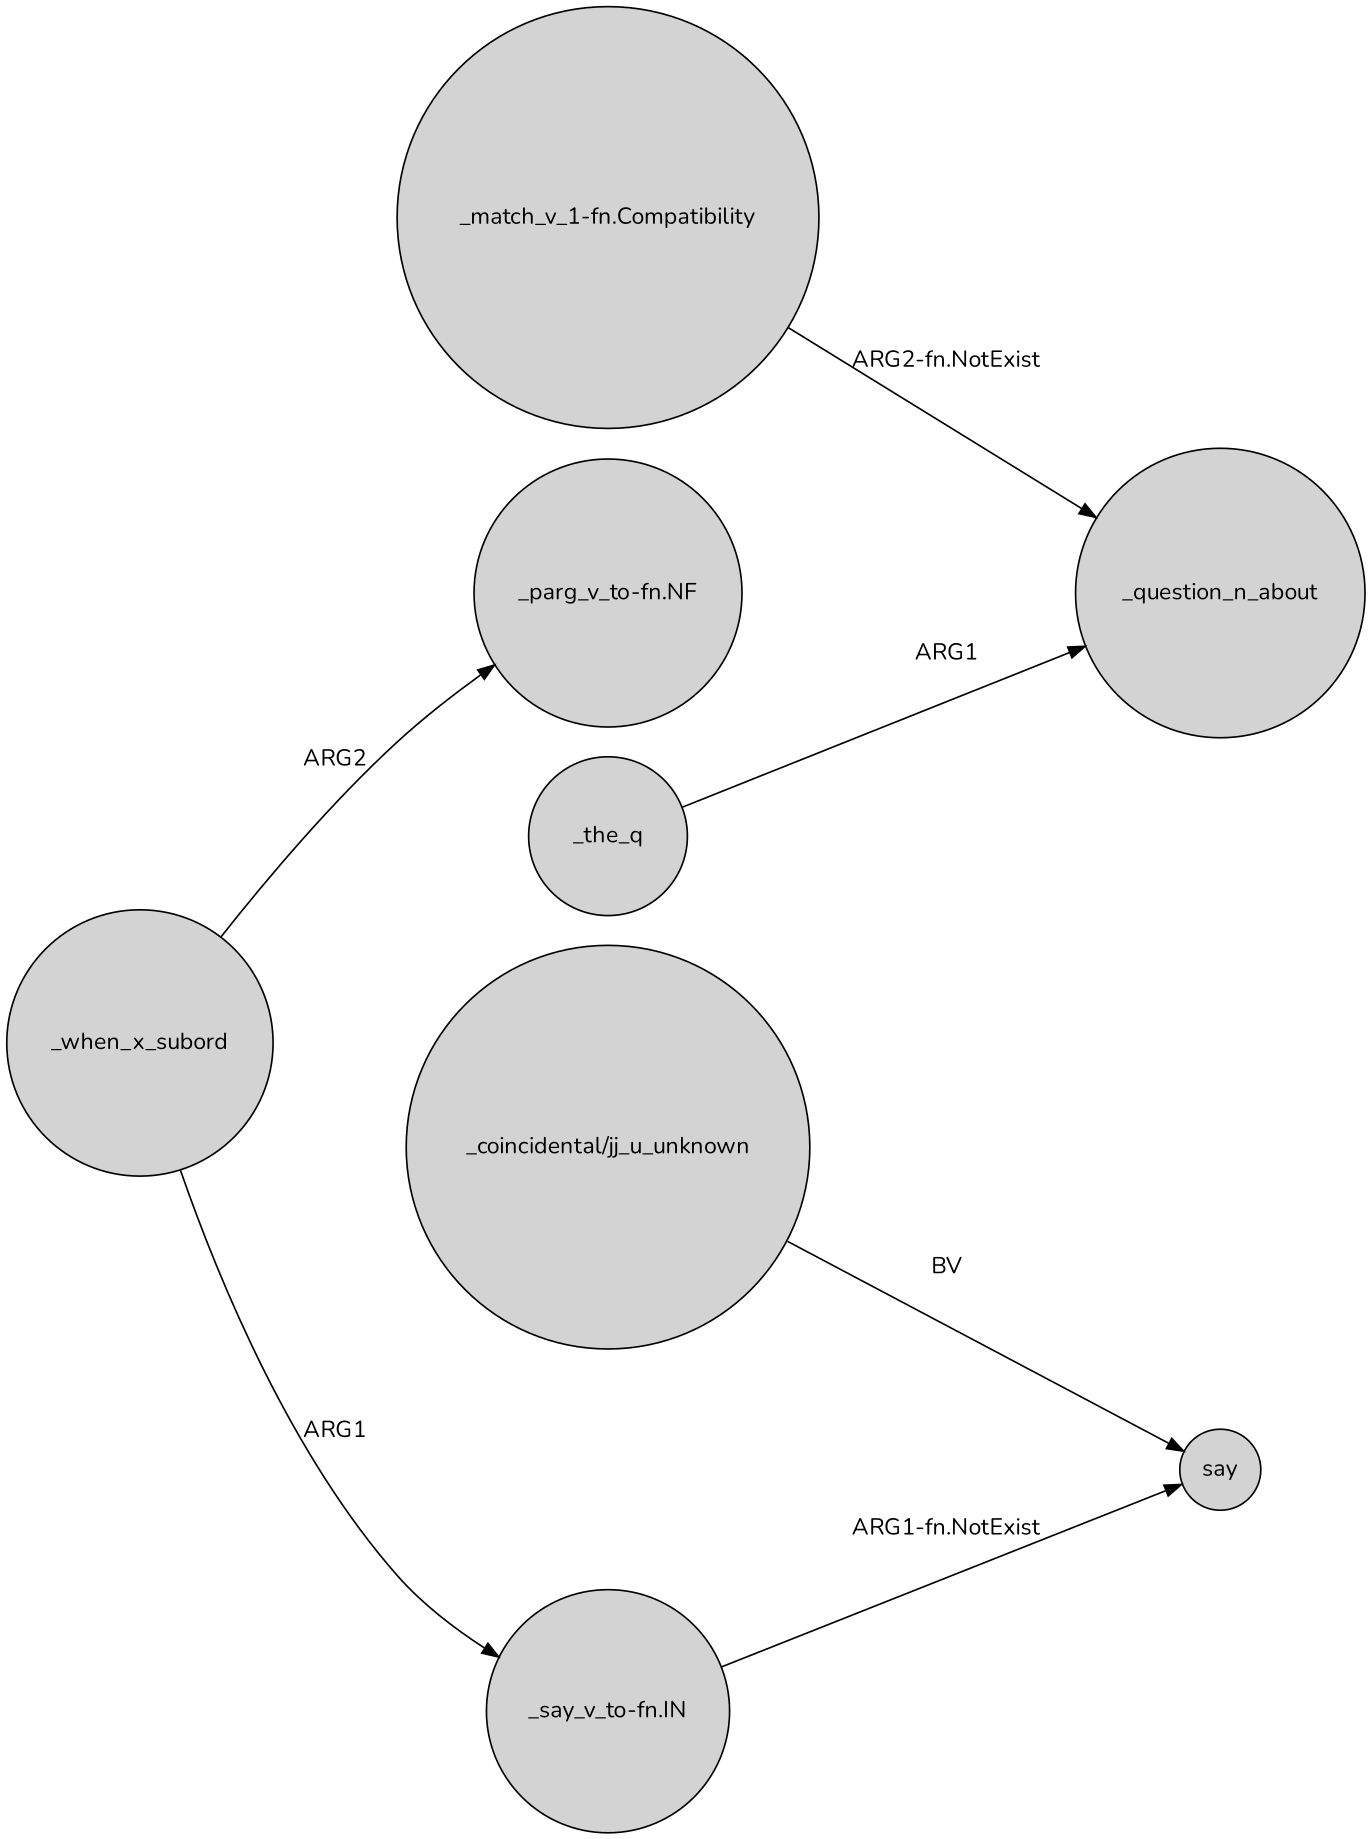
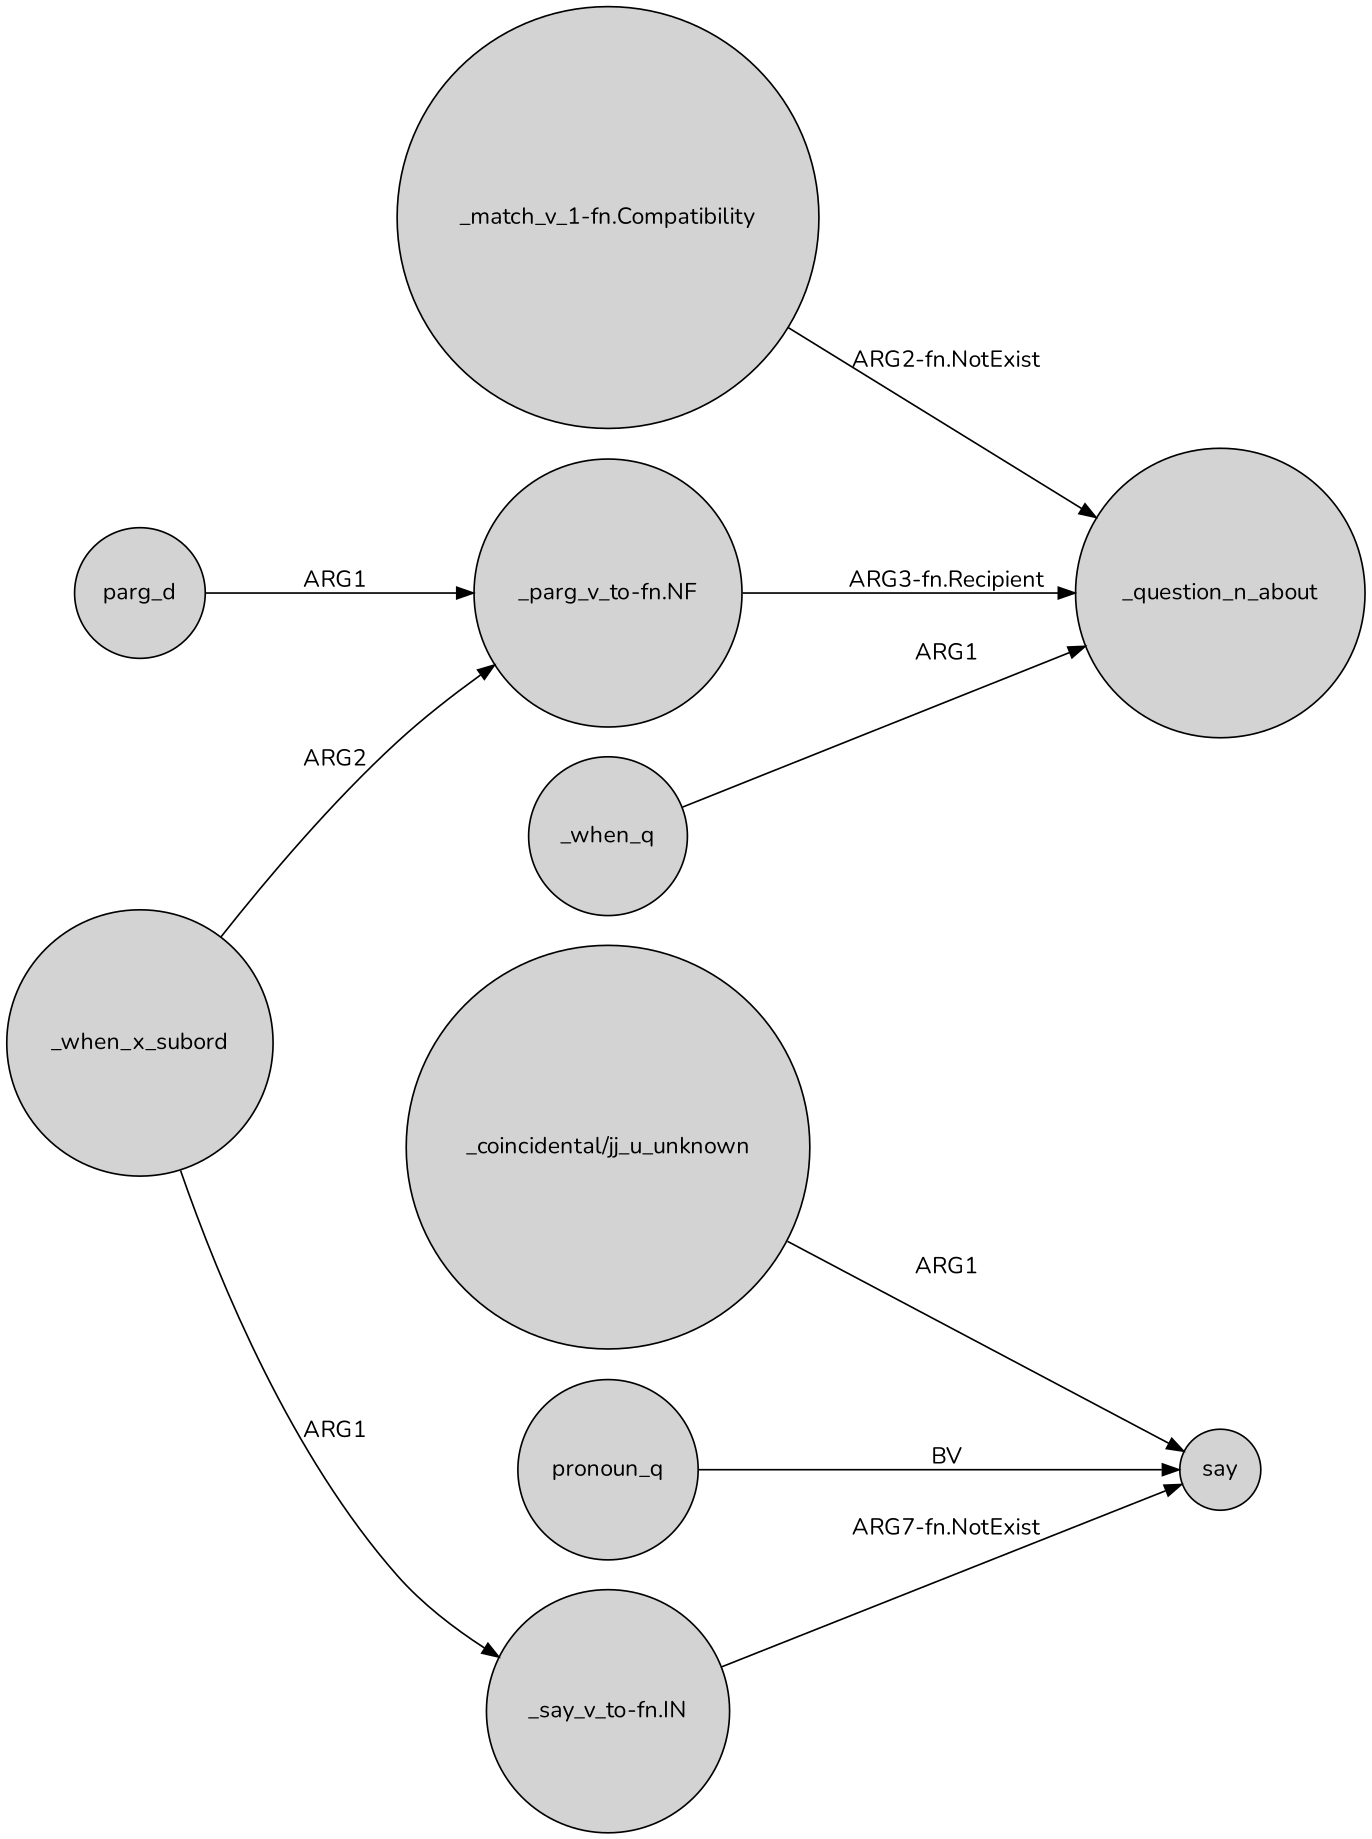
none -> (140, 593)
none -> (900, 593)
(608, 836) -> (608, 836)
(947, 1267) -> (947, 1267)
none -> (608, 1470)
(947, 1528) -> (947, 1528)
